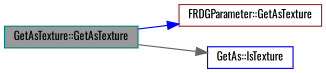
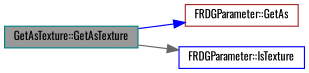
(250, 15) -> (242, 15)
(250, 58) -> (242, 58)
